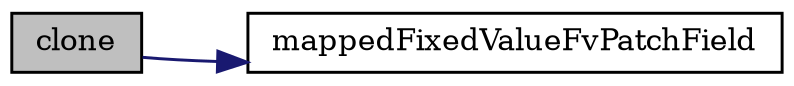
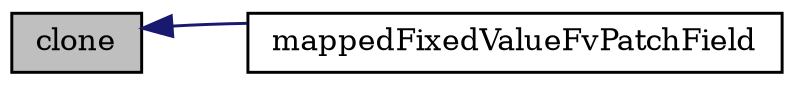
(180, 60) -> (210, 24)
